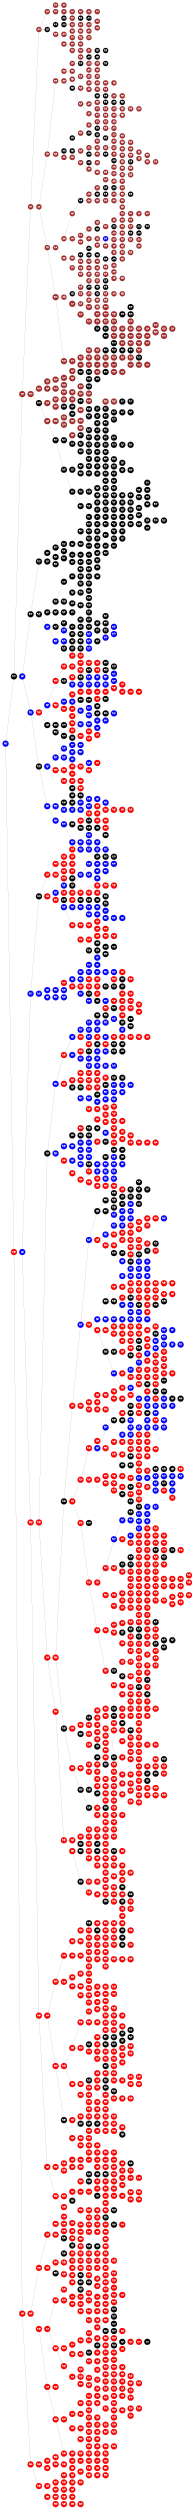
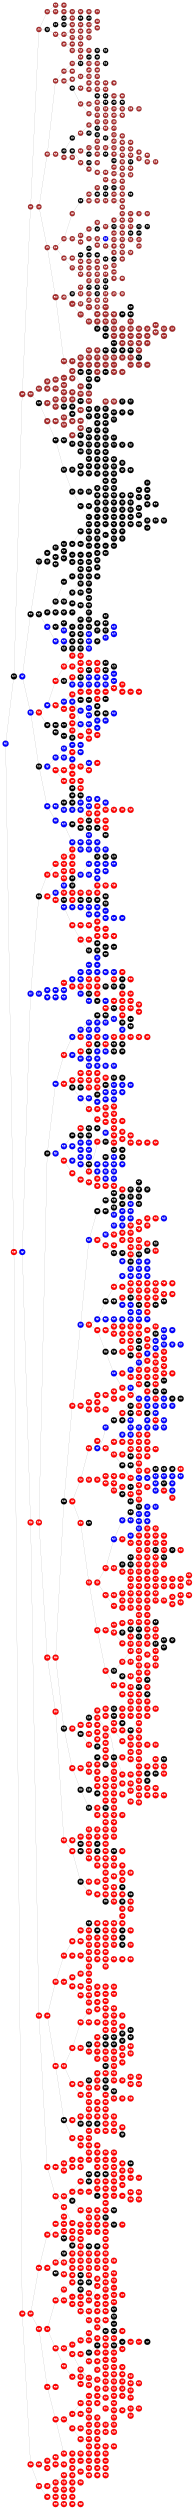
(72, 752) -> (72, 752)
